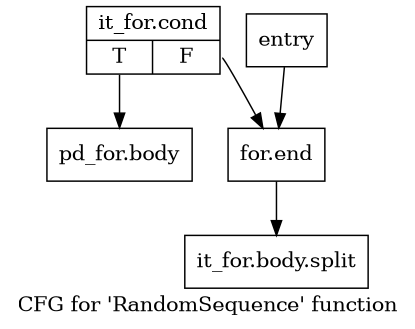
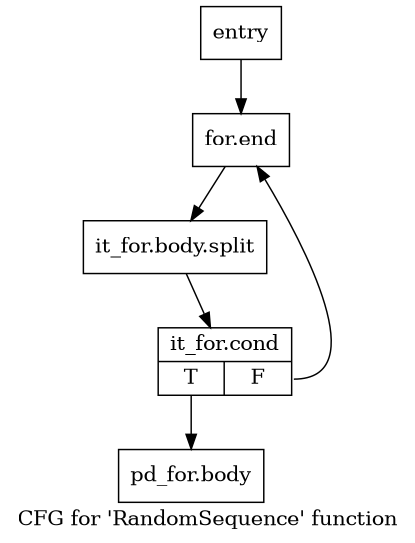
none -> (195, 294)
